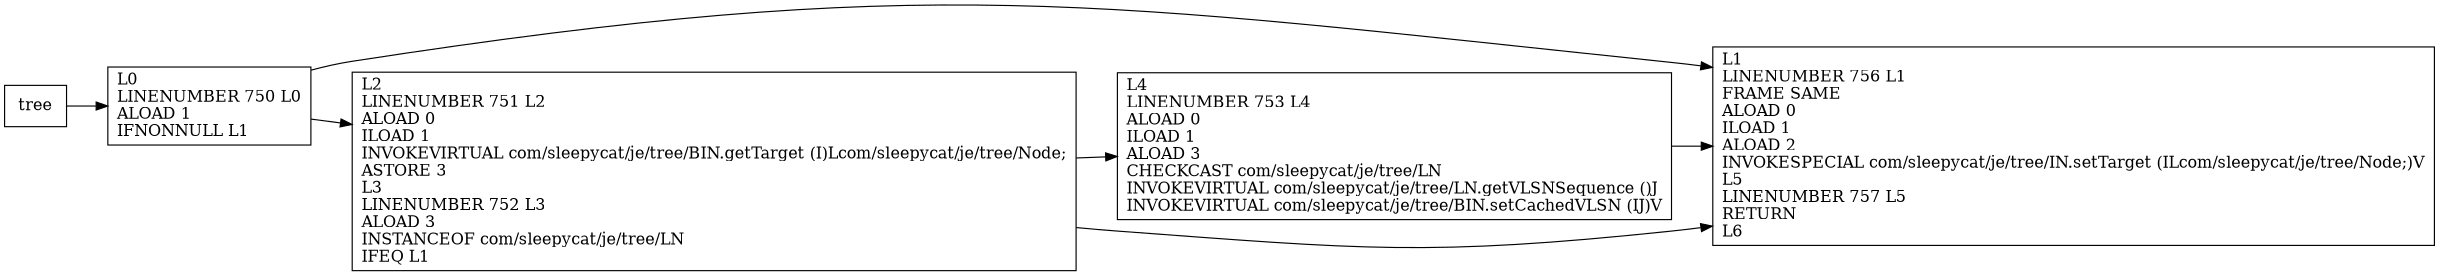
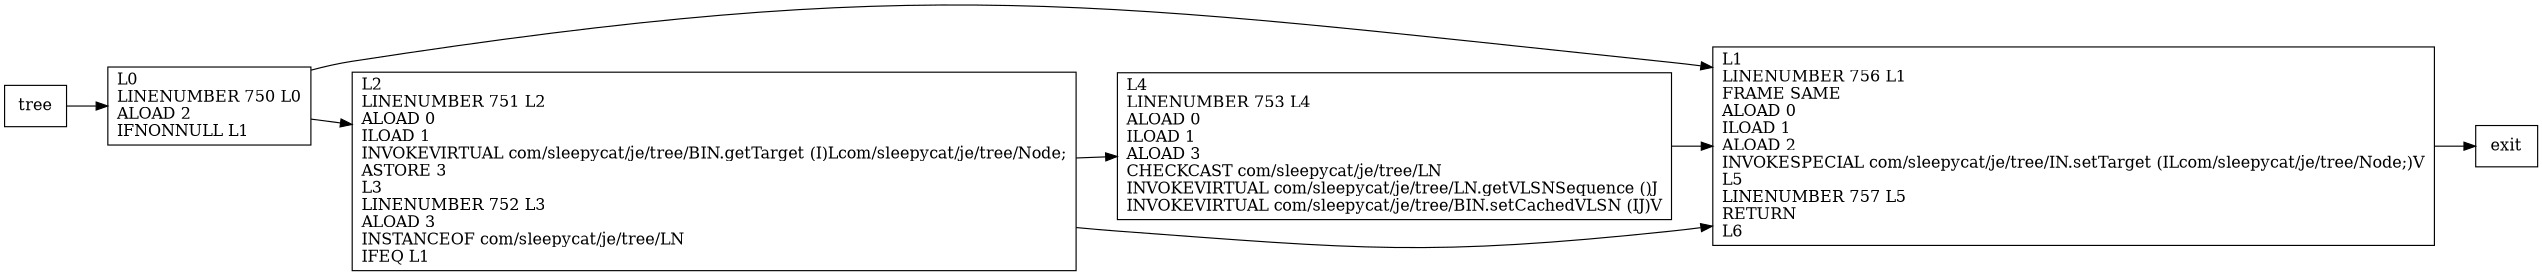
(209, 106) -> (209, 106)
none -> (2507, 146)
